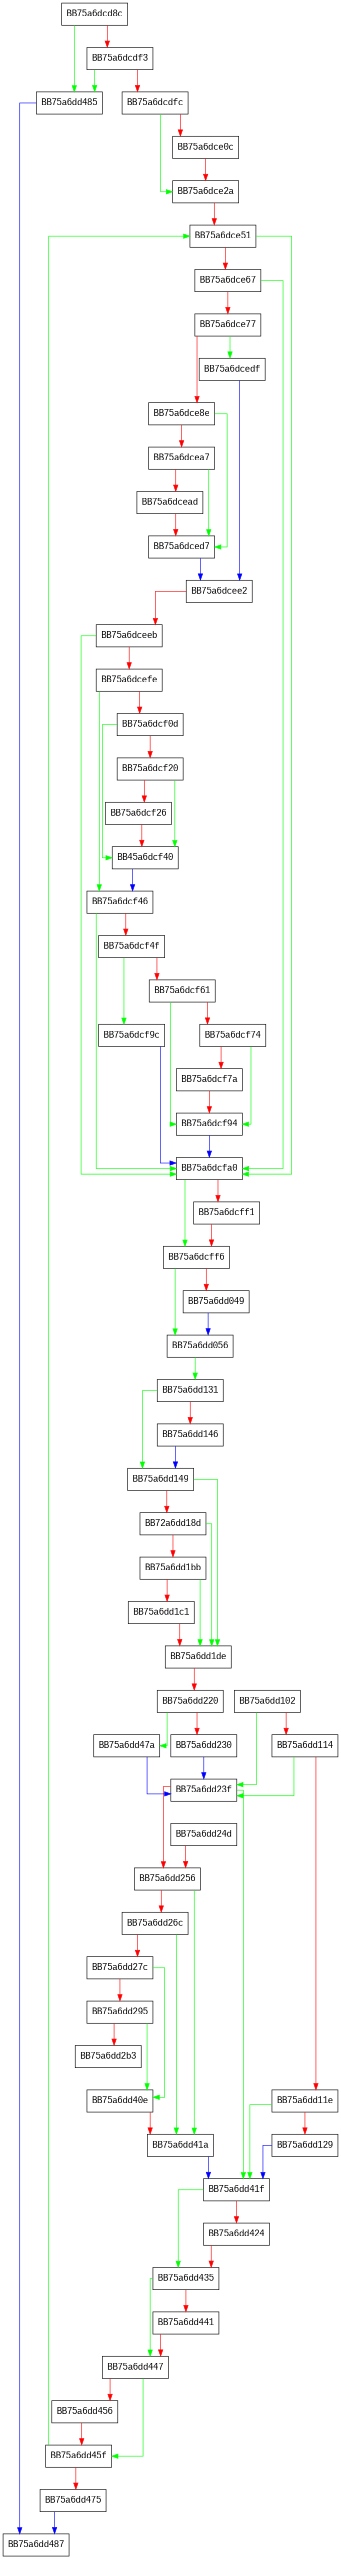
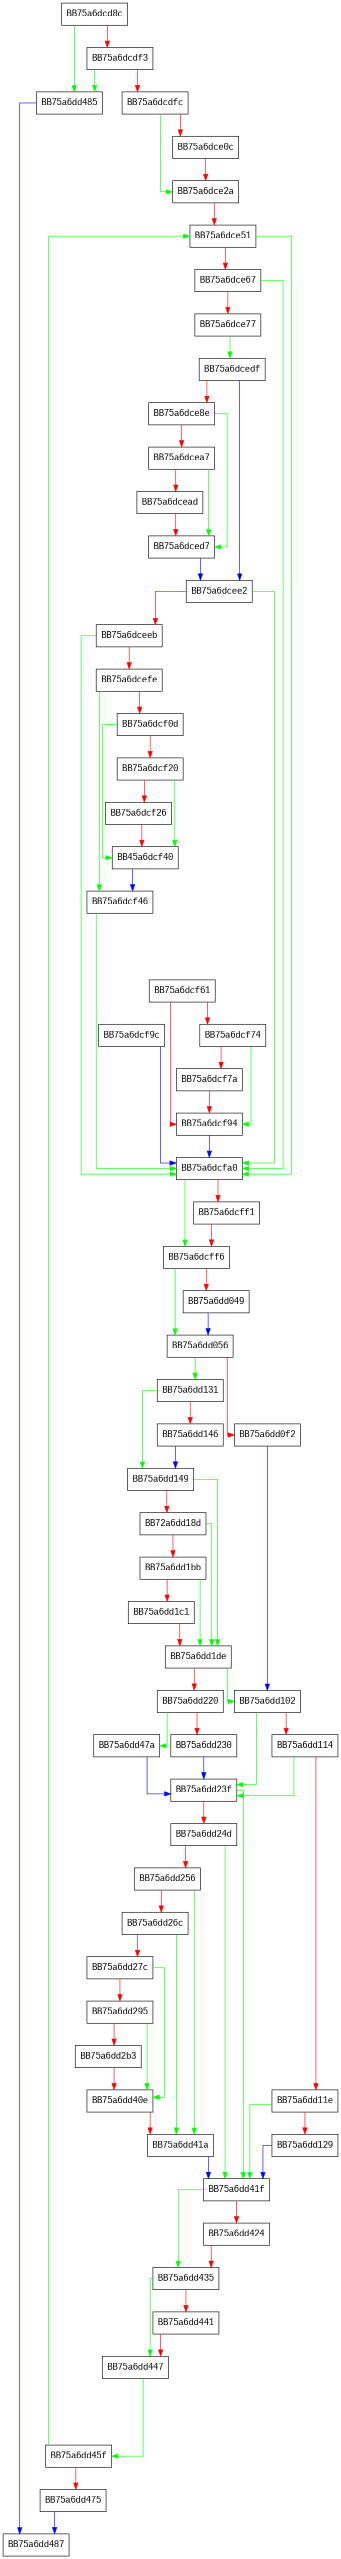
(197, 366) -> (207, 388)
none -> (274, 879)
(132, 947) -> none
(171, 1063) -> (171, 1063)
none -> (267, 1435)
none -> (227, 1685)
(163, 1820) -> (204, 1809)
none -> (225, 2009)
none -> (114, 2076)
(85, 2412) -> none
